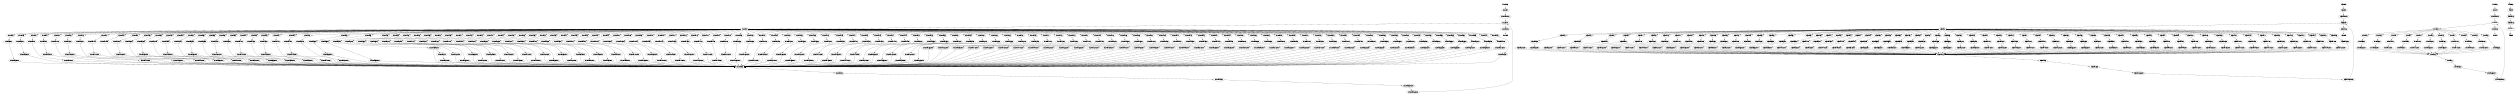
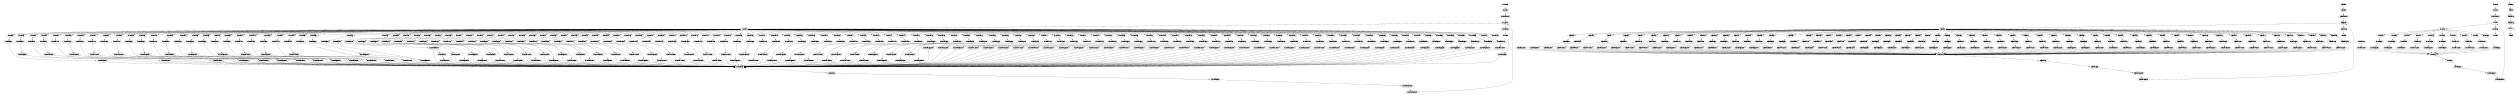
(2394, 36) -> none
